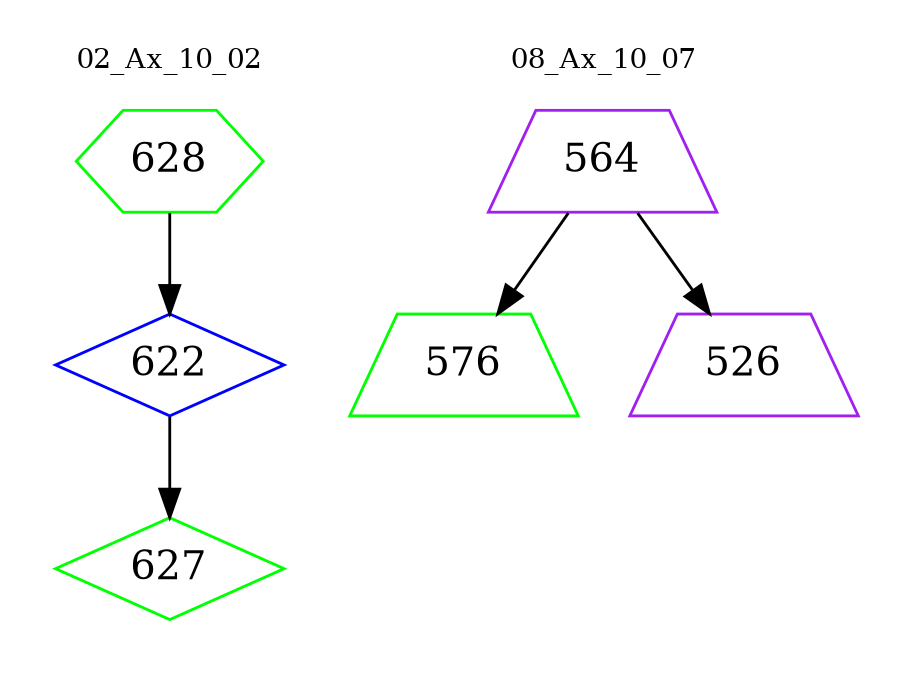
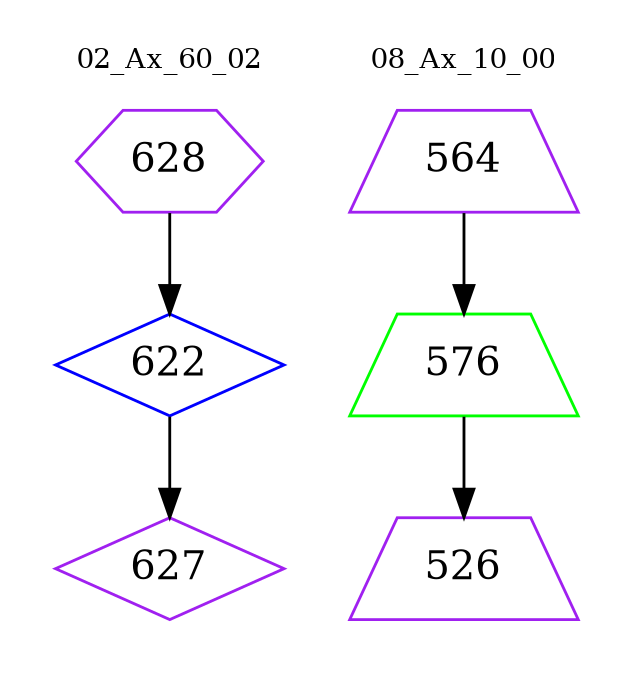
(170, 61) -> (170, 61)
(604, 61) -> (464, 61)
(170, 161) -> (170, 161)
(665, 252) -> (464, 453)
(170, 569) -> (170, 569)
